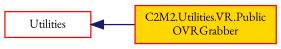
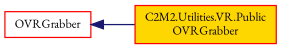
(48, 25) -> (48, 25)
